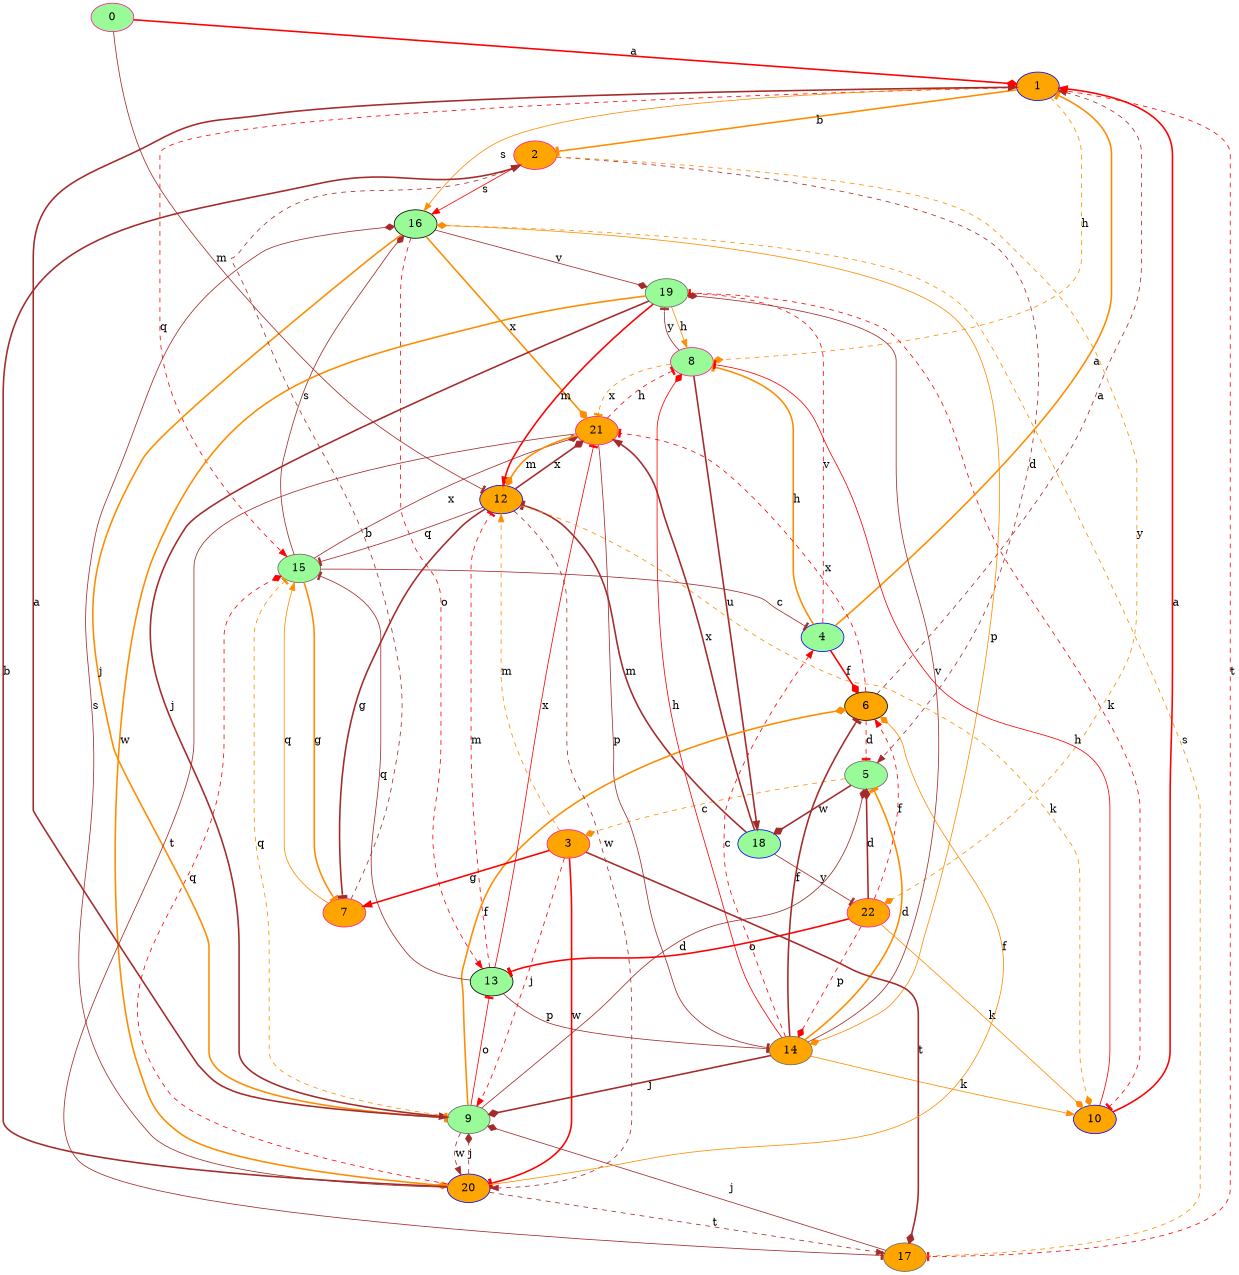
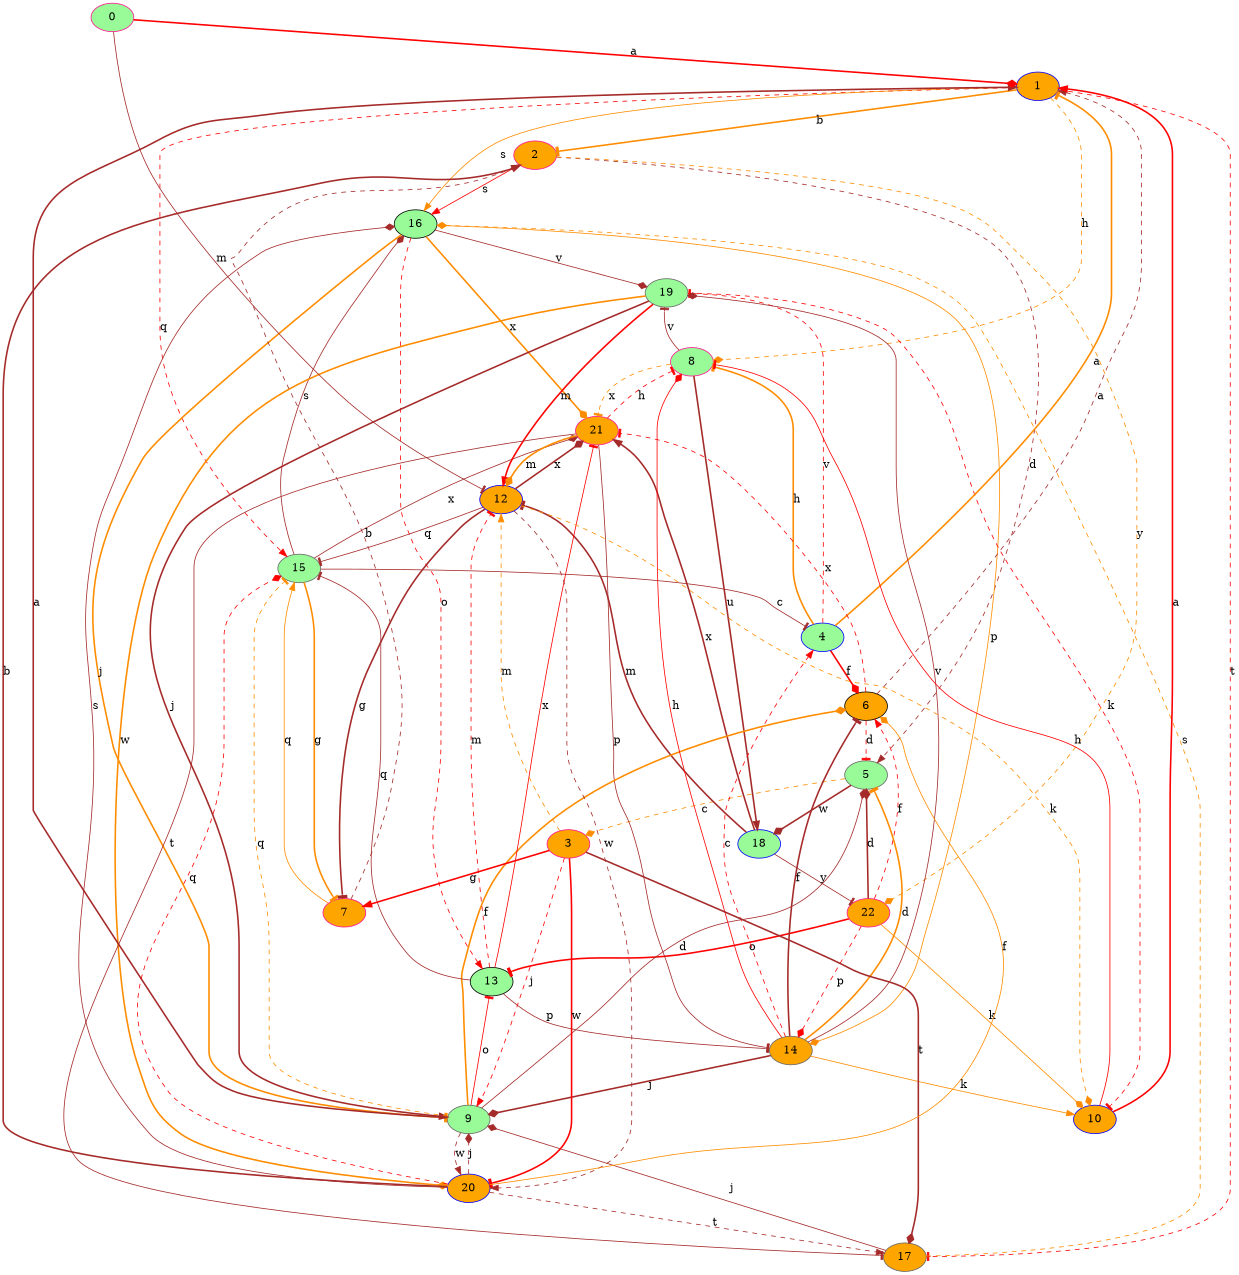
(678, 324) -> none
(671, 327) -> (671, 327)
